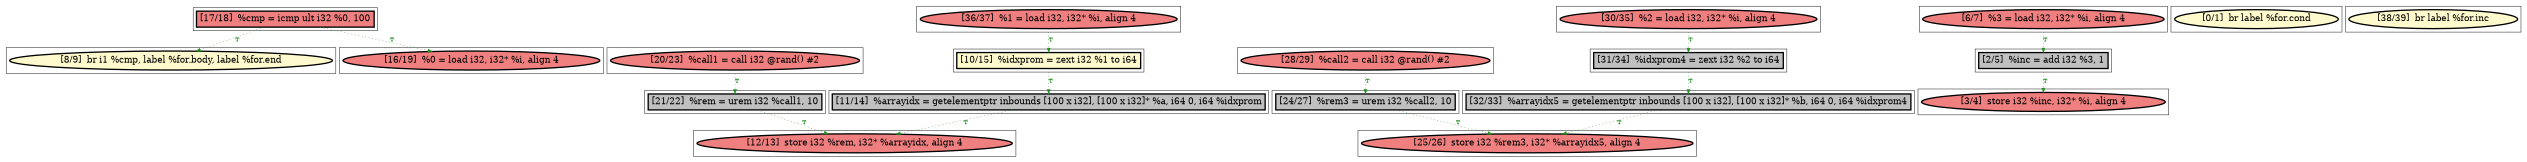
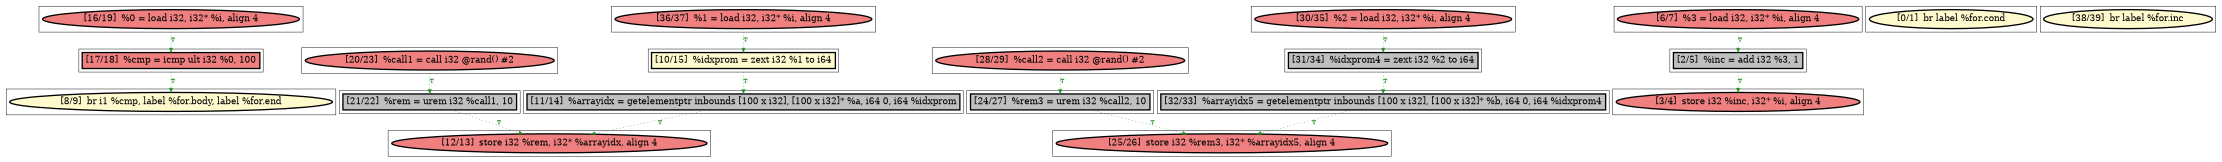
(374, 39) -> (171, 38)
